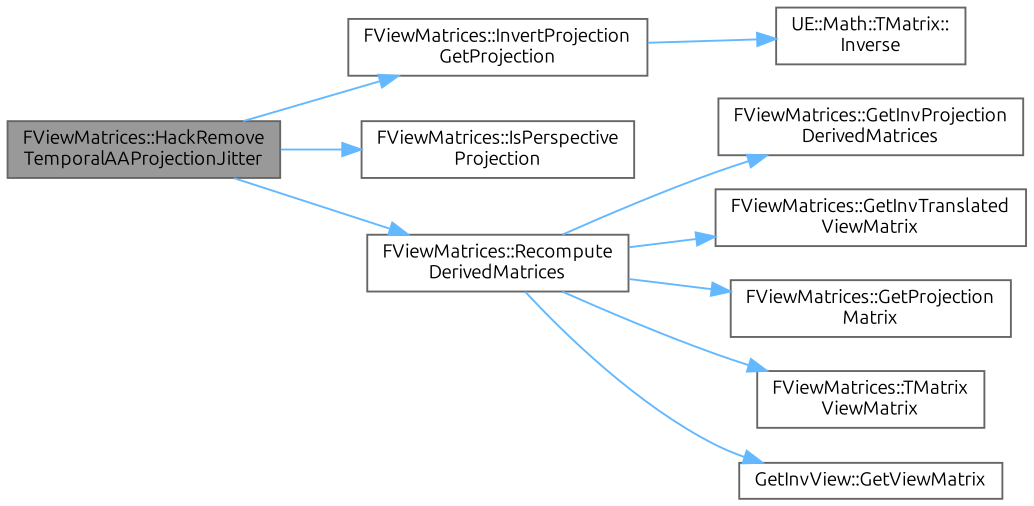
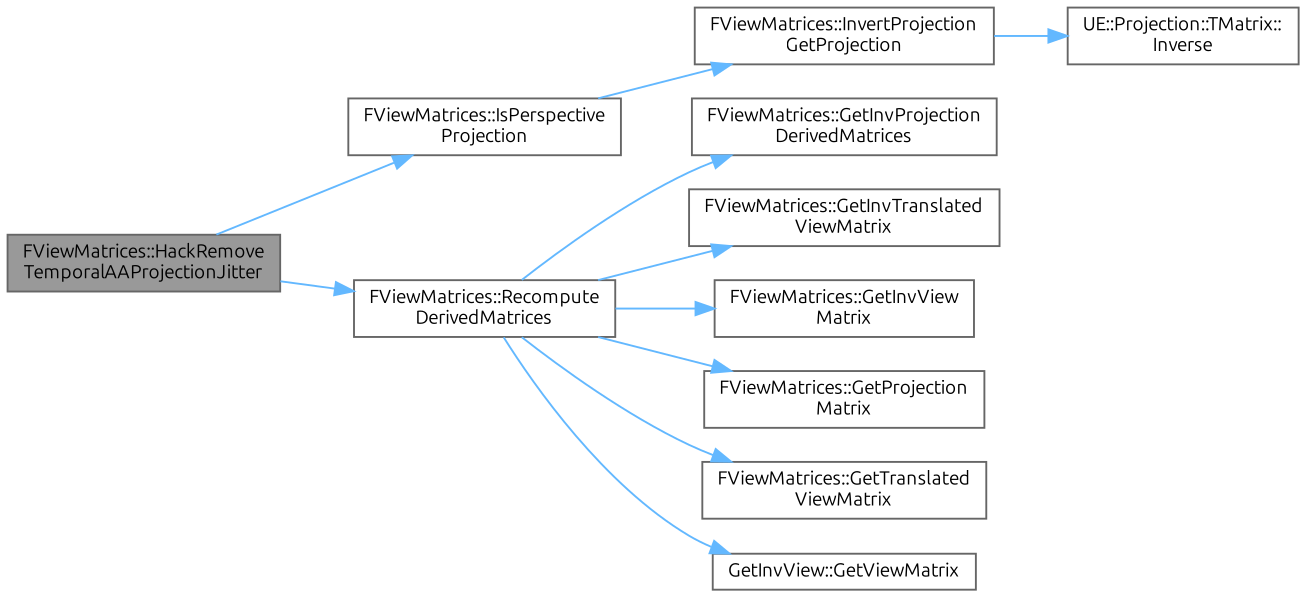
(871, 36) -> (1183, 36)
(312, 101) -> (655, 84)
none -> (844, 309)
(871, 399) -> (844, 490)
